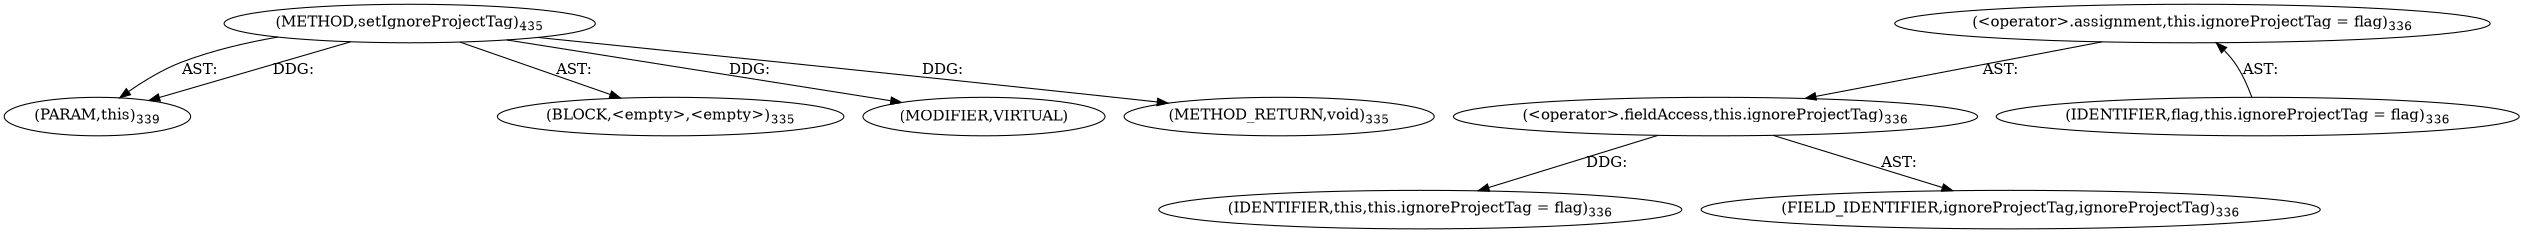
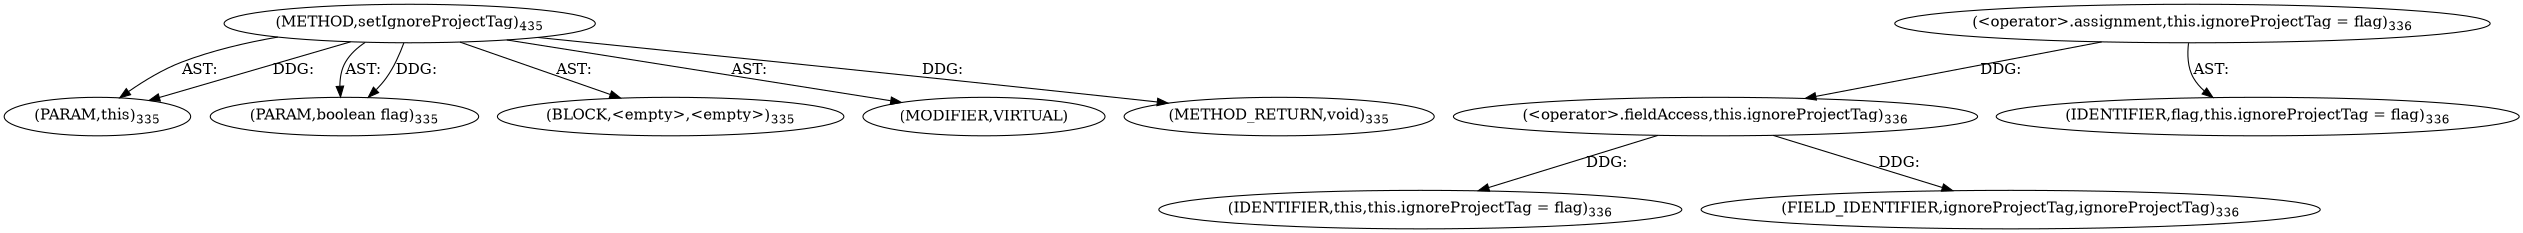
(752, 70) -> (752, 70)
(2003, 70) -> (2003, 70)
(2241, 72) -> (2190, 69)
(148, 115) -> (148, 115)
none -> (344, 117)
(1902, 163) -> (1902, 163)
